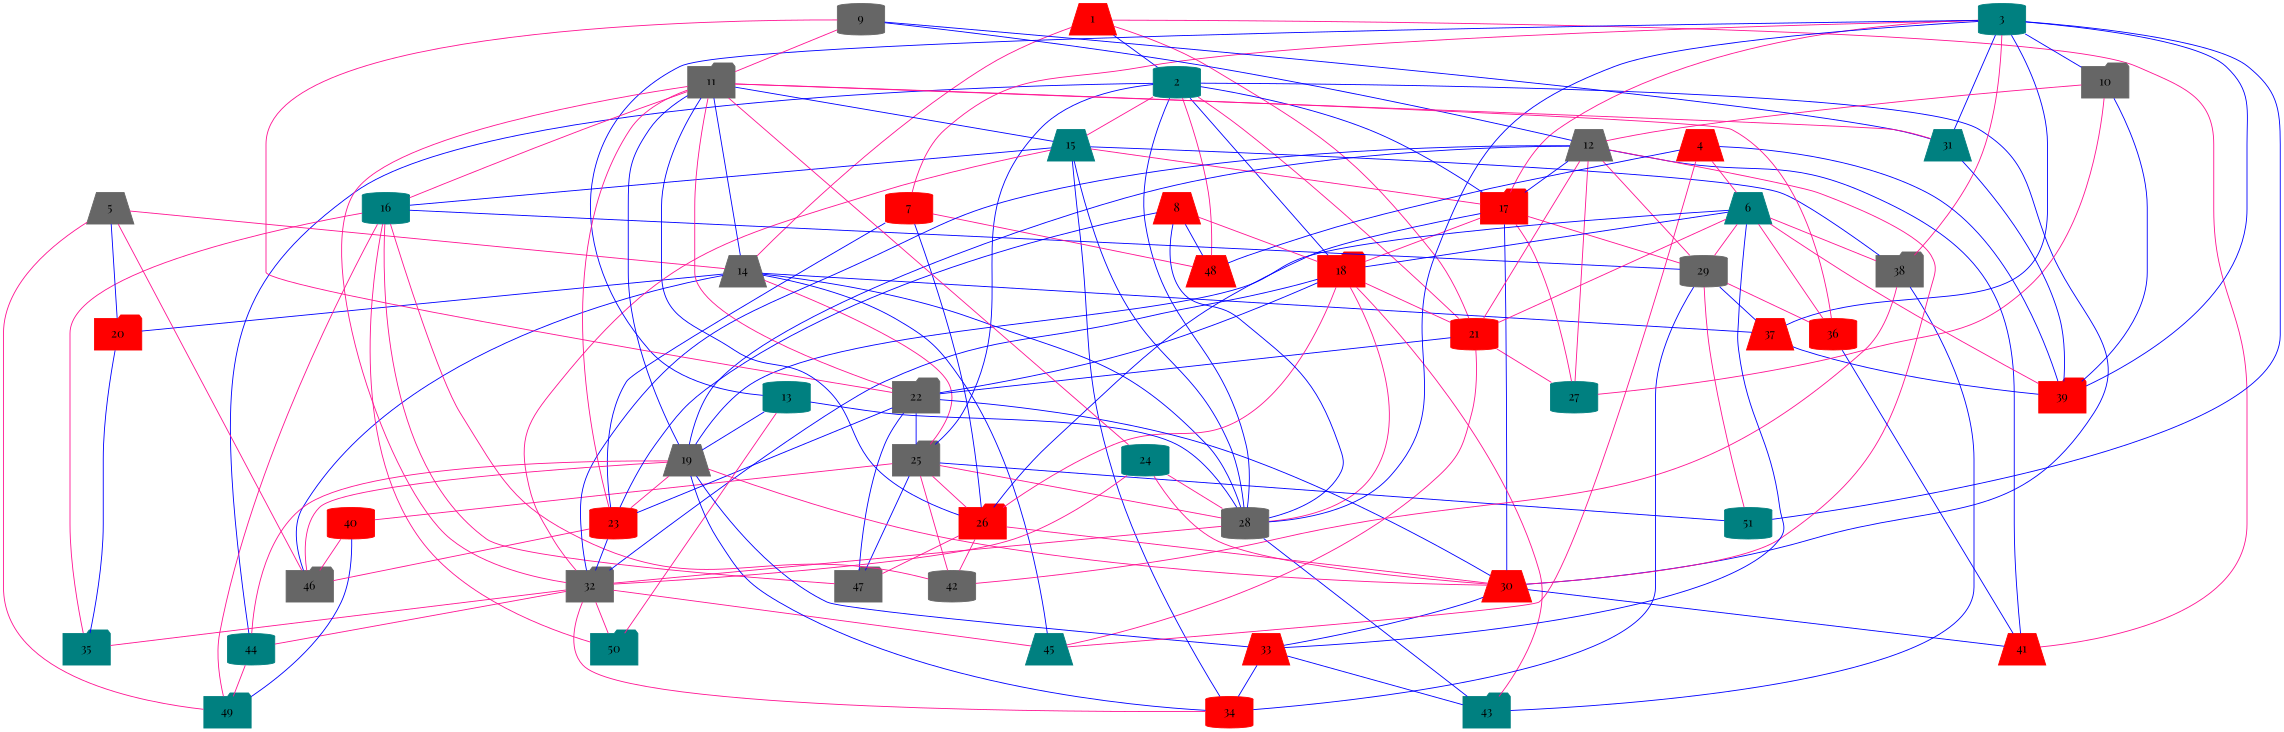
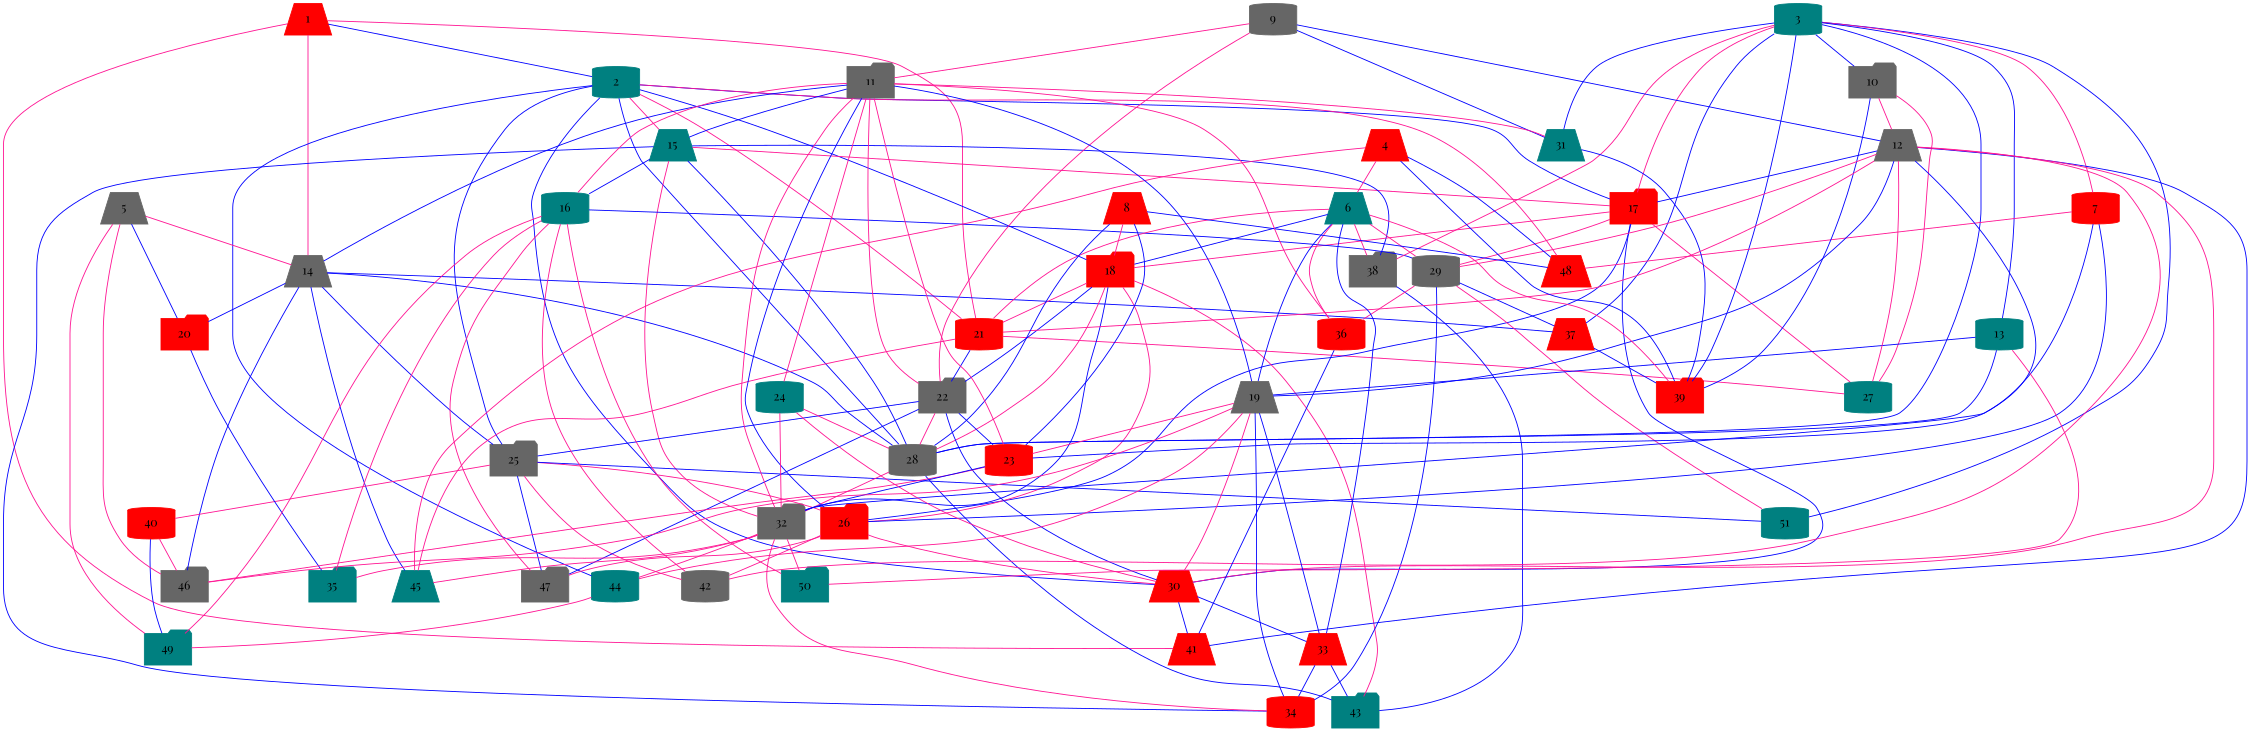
(886, 335) -> (405, 369)
(1081, 492) -> (927, 429)
(1448, 510) -> (1659, 558)
